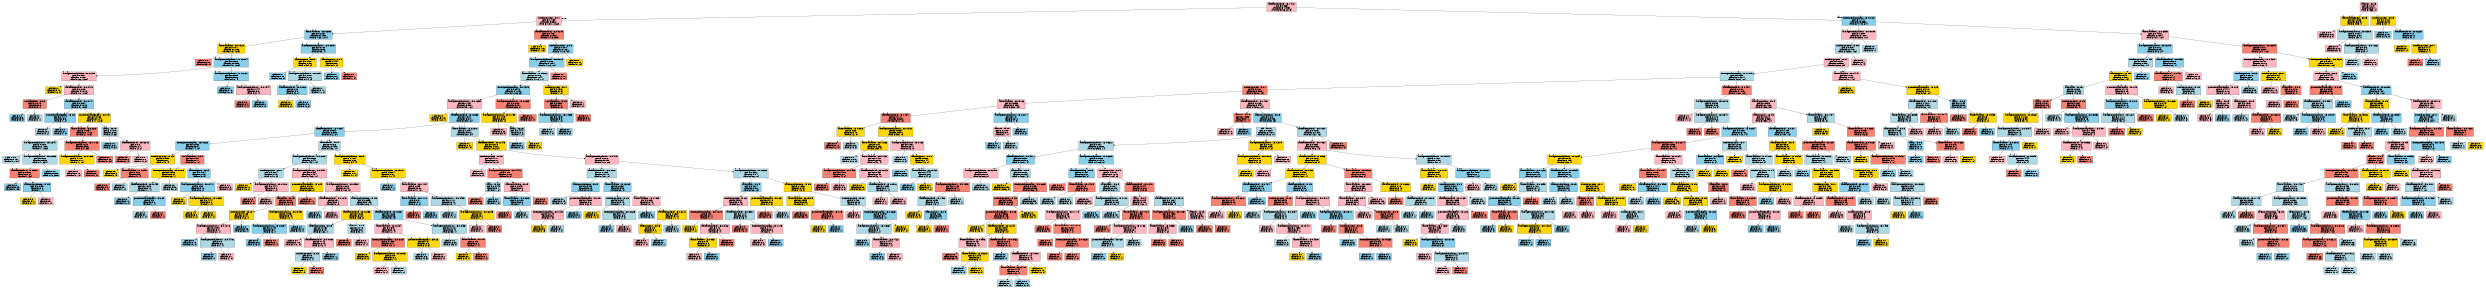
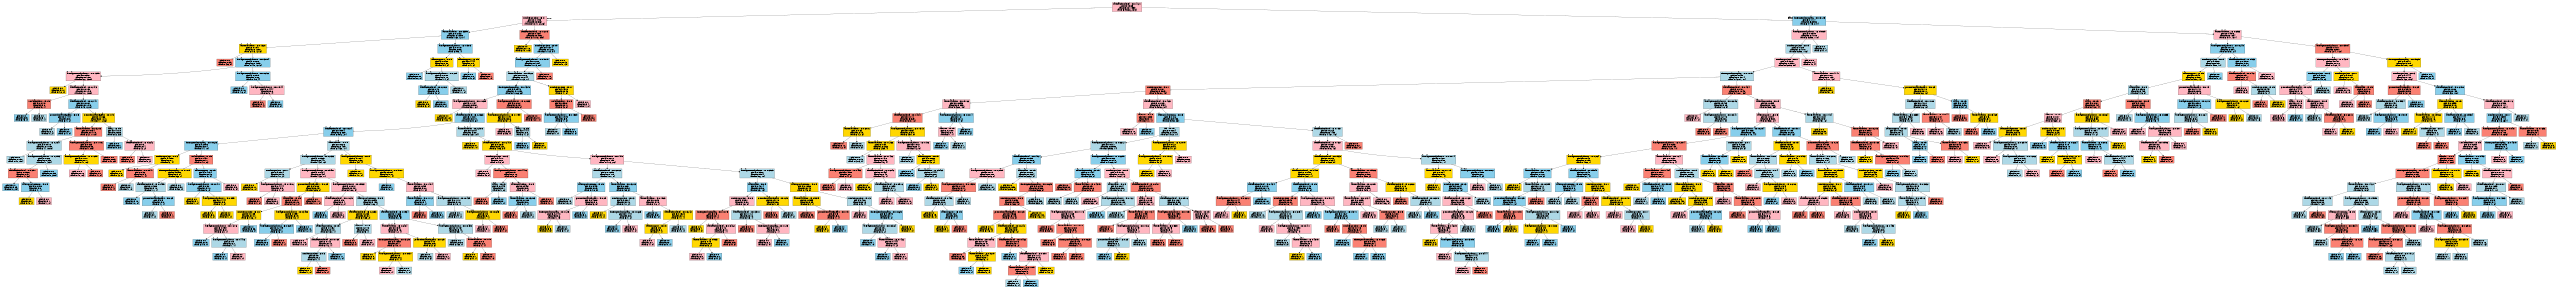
(2042, 118) -> (2073, 111)
